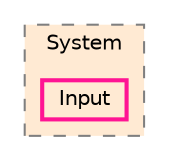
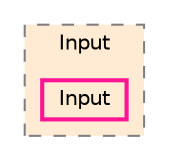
(84, 44) -> (84, 44)
